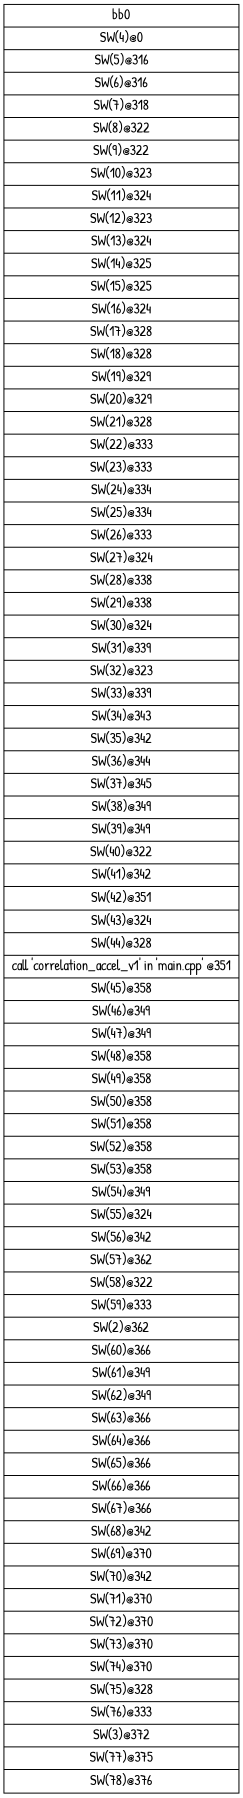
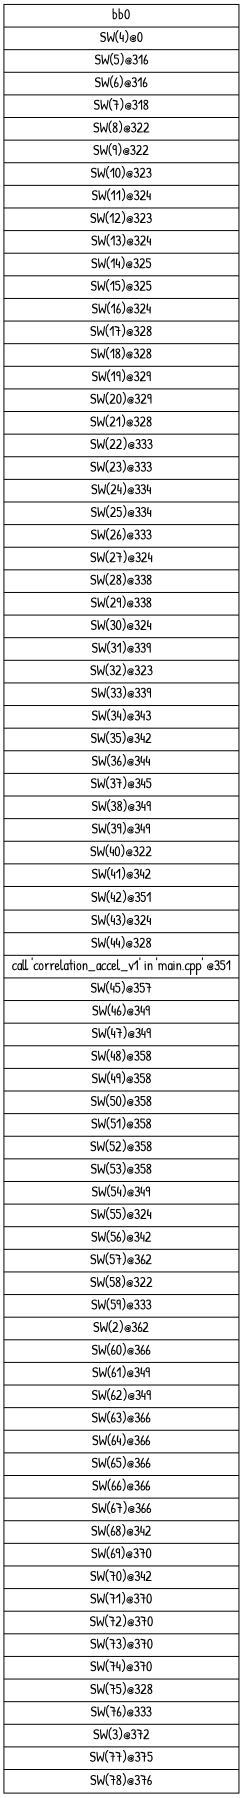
(121, 989) -> (121, 989)
